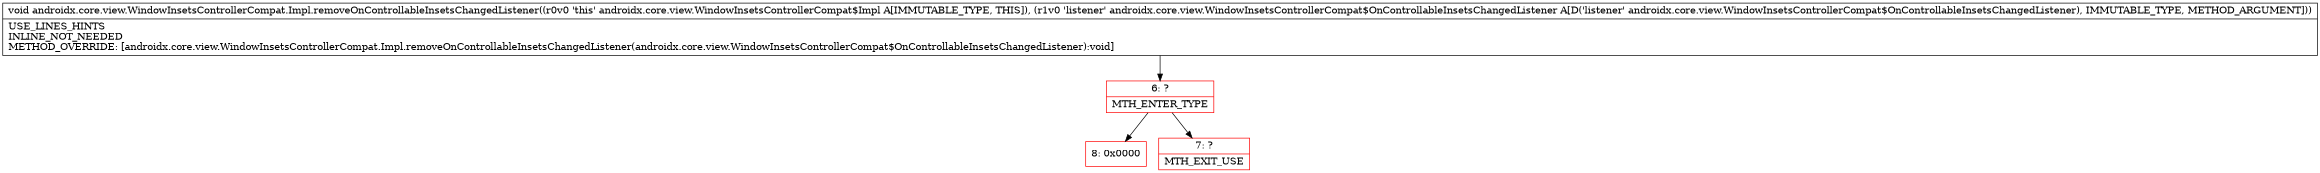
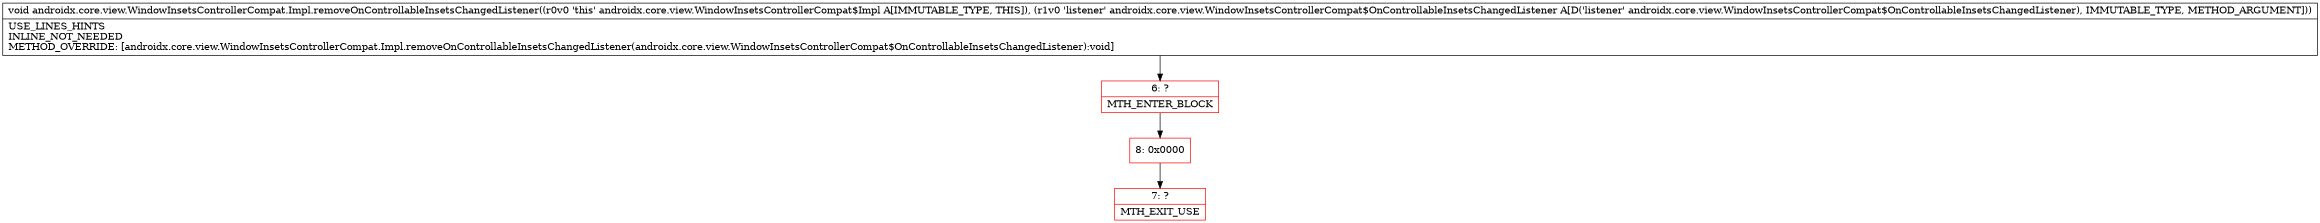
(1160, 104) -> (1160, 104)
(1180, 123) -> (1160, 172)
